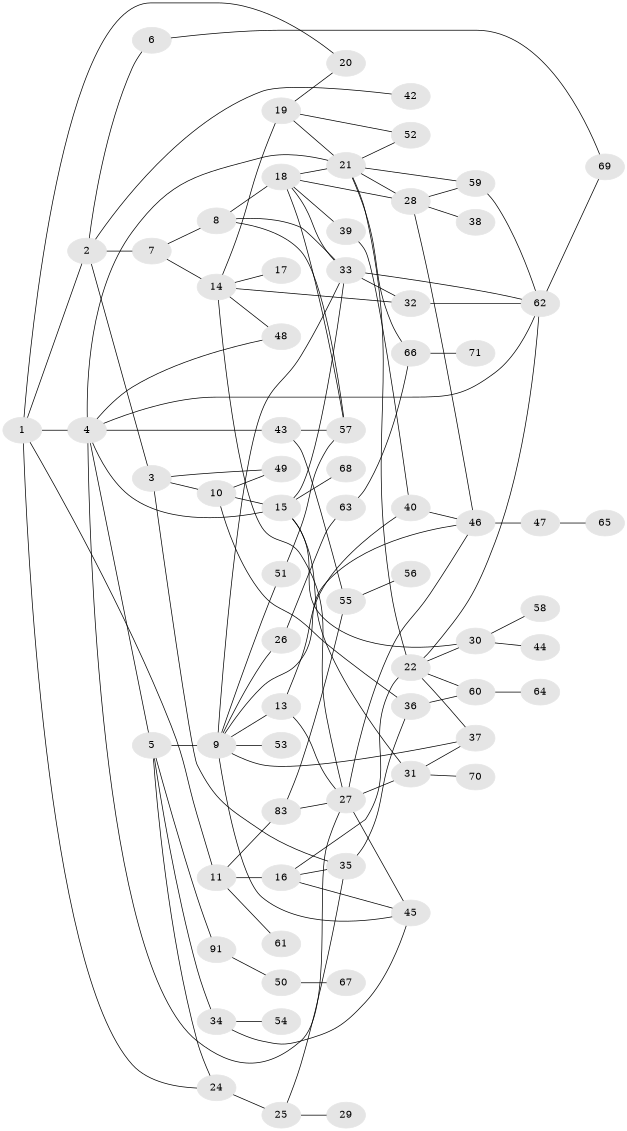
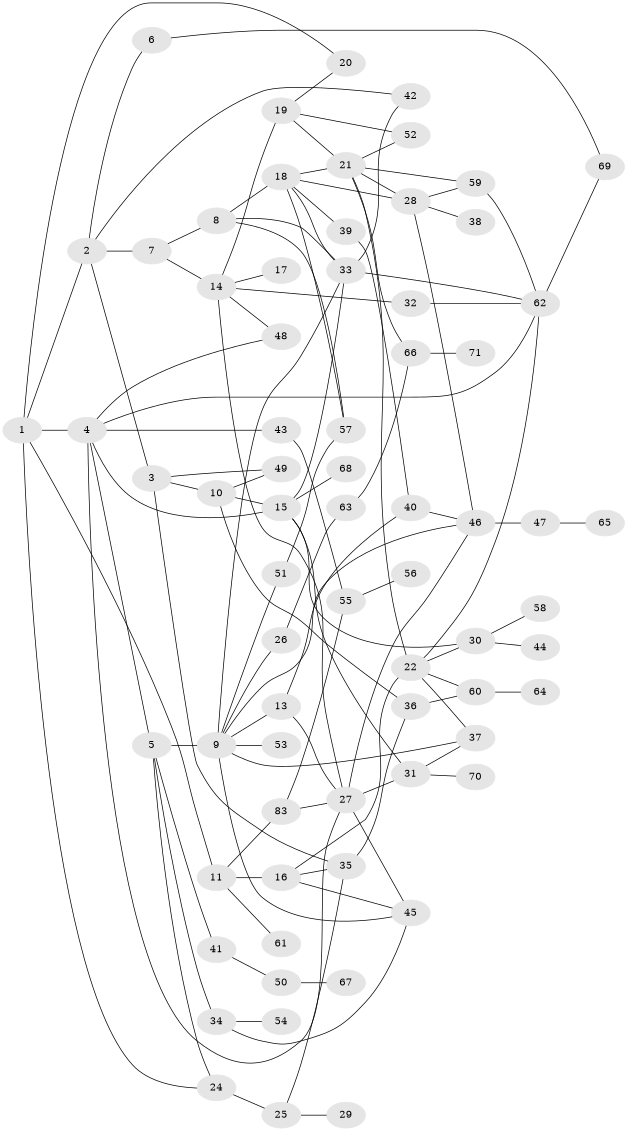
(141, 221) -> none
(386, 291) -> (378, 175)
(314, 430) -> none
(217, 950) -> (217, 950)
